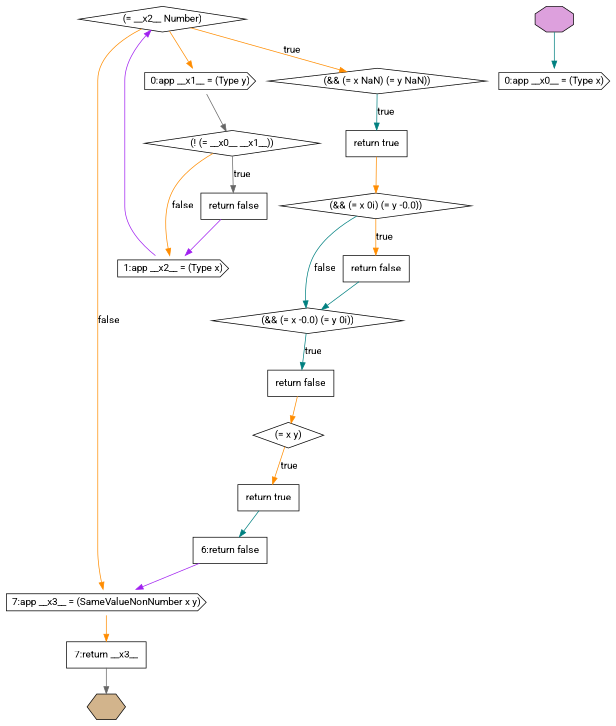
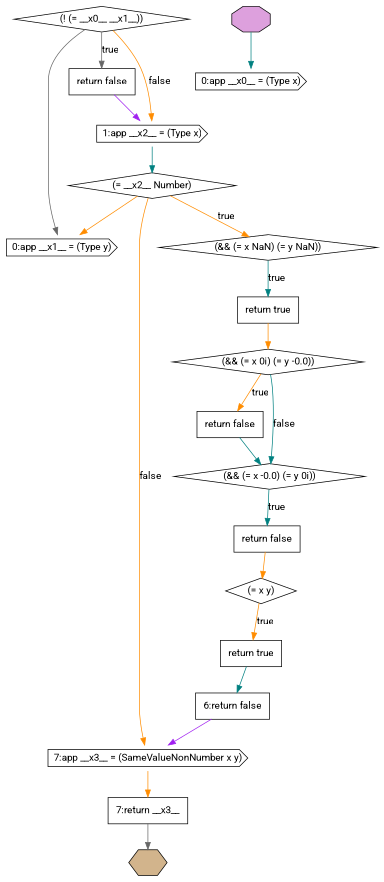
(215, 109) -> (48, 122)
(125, 148) -> (152, 156)
